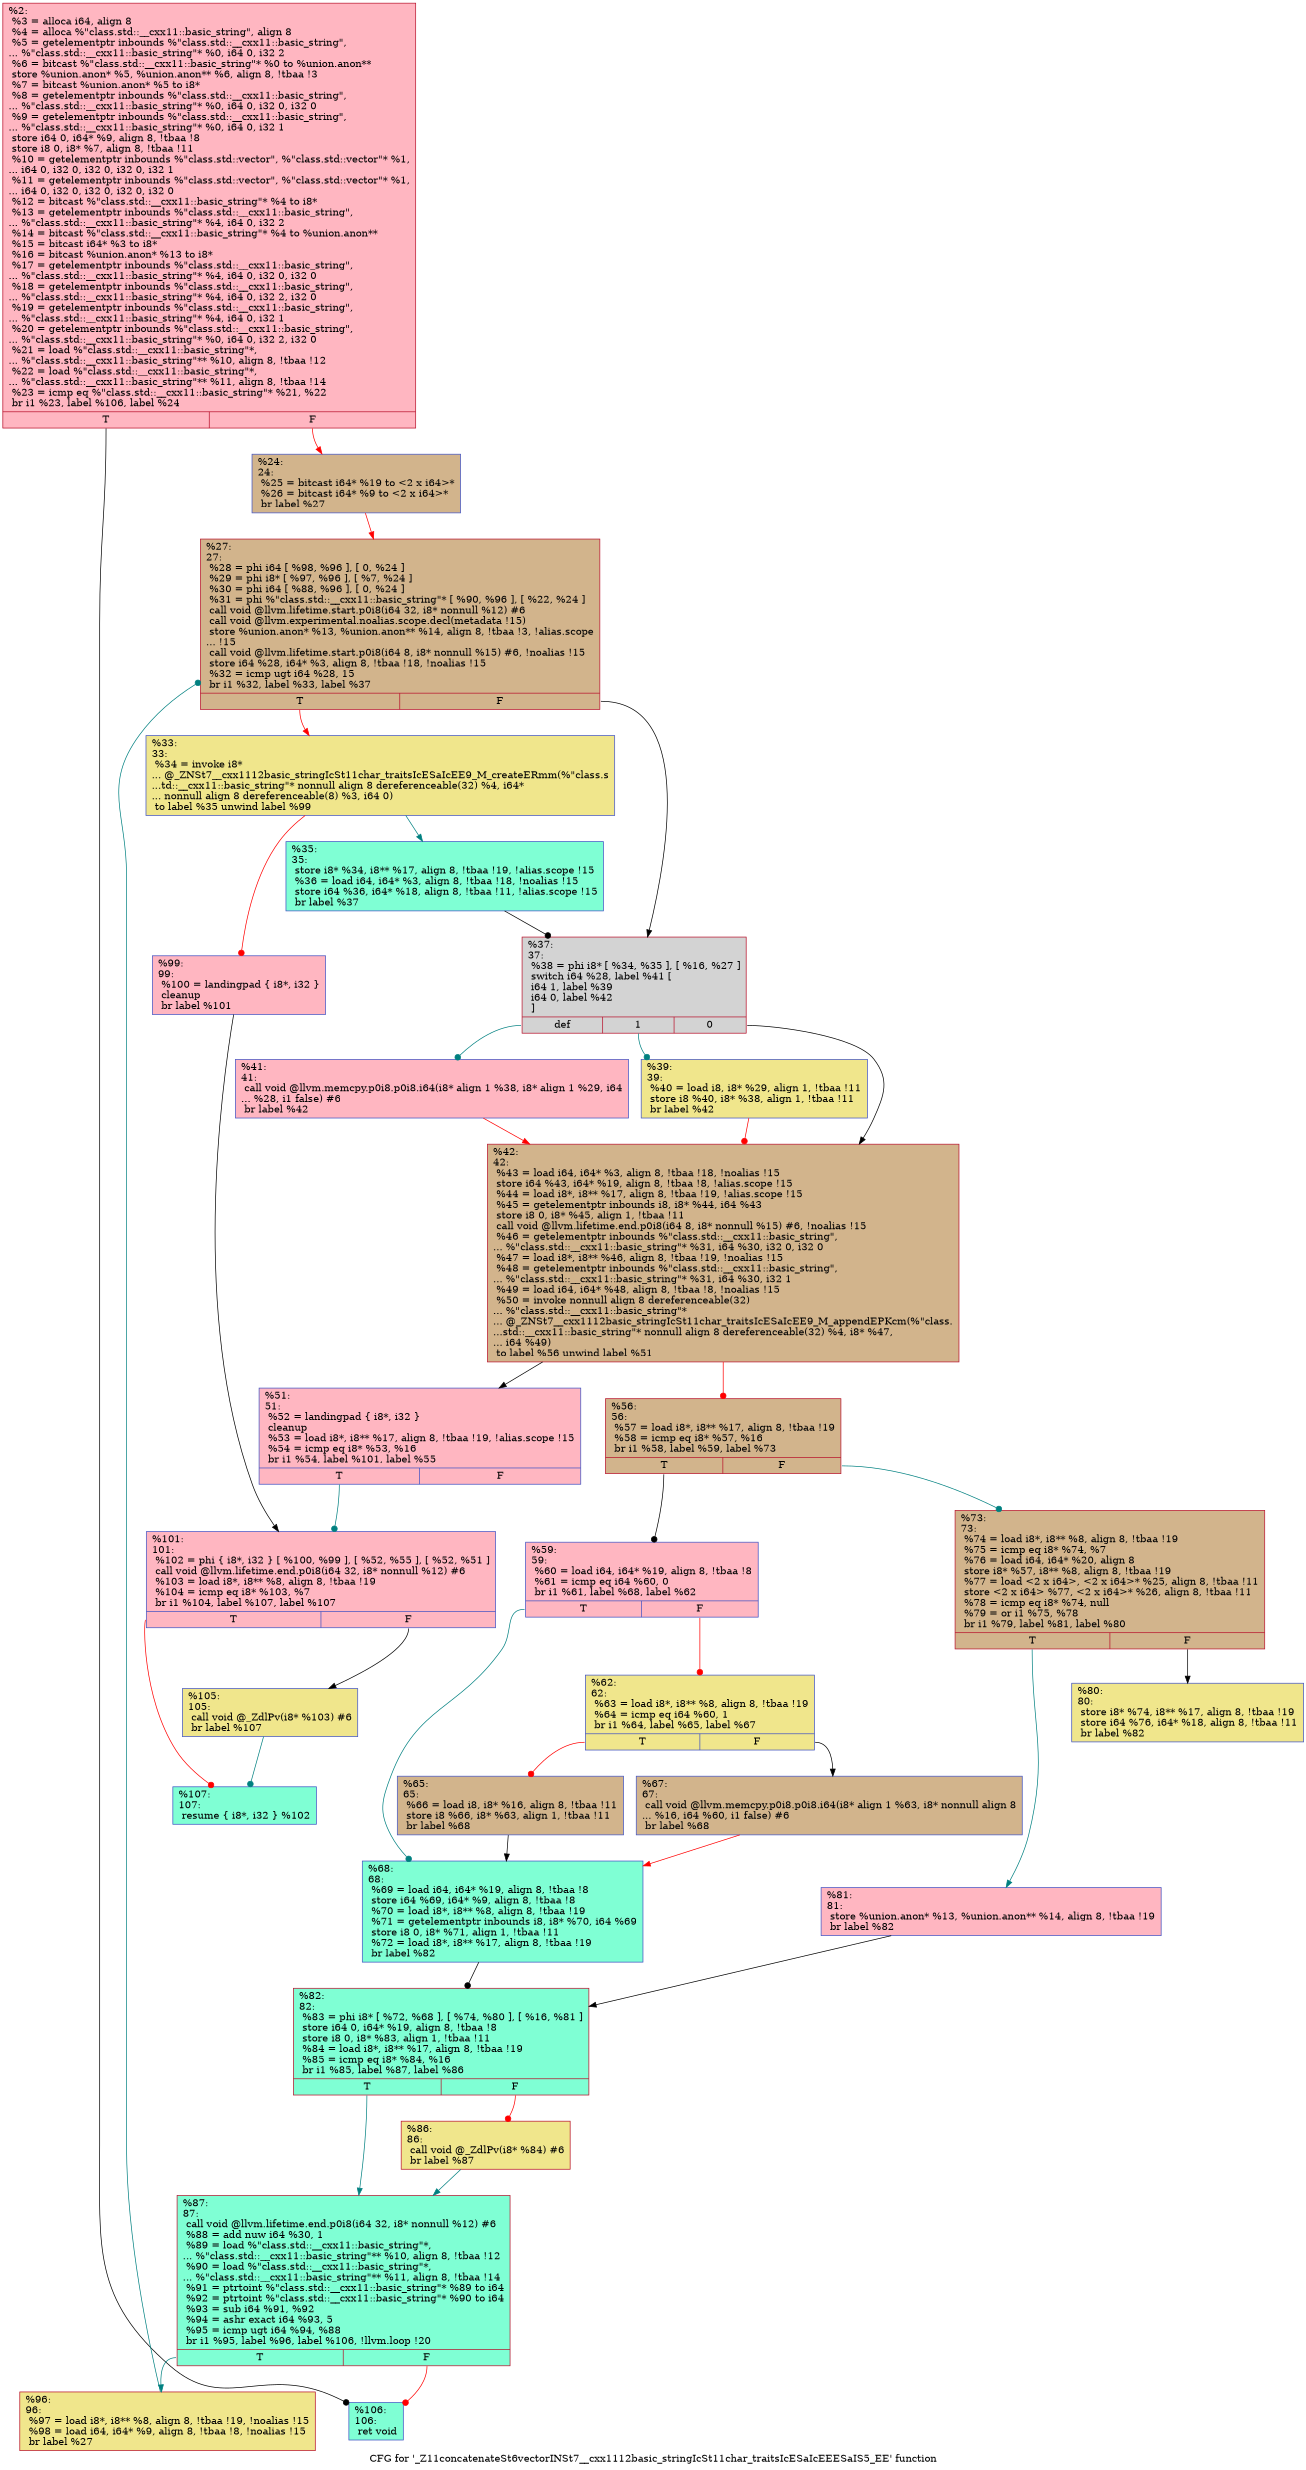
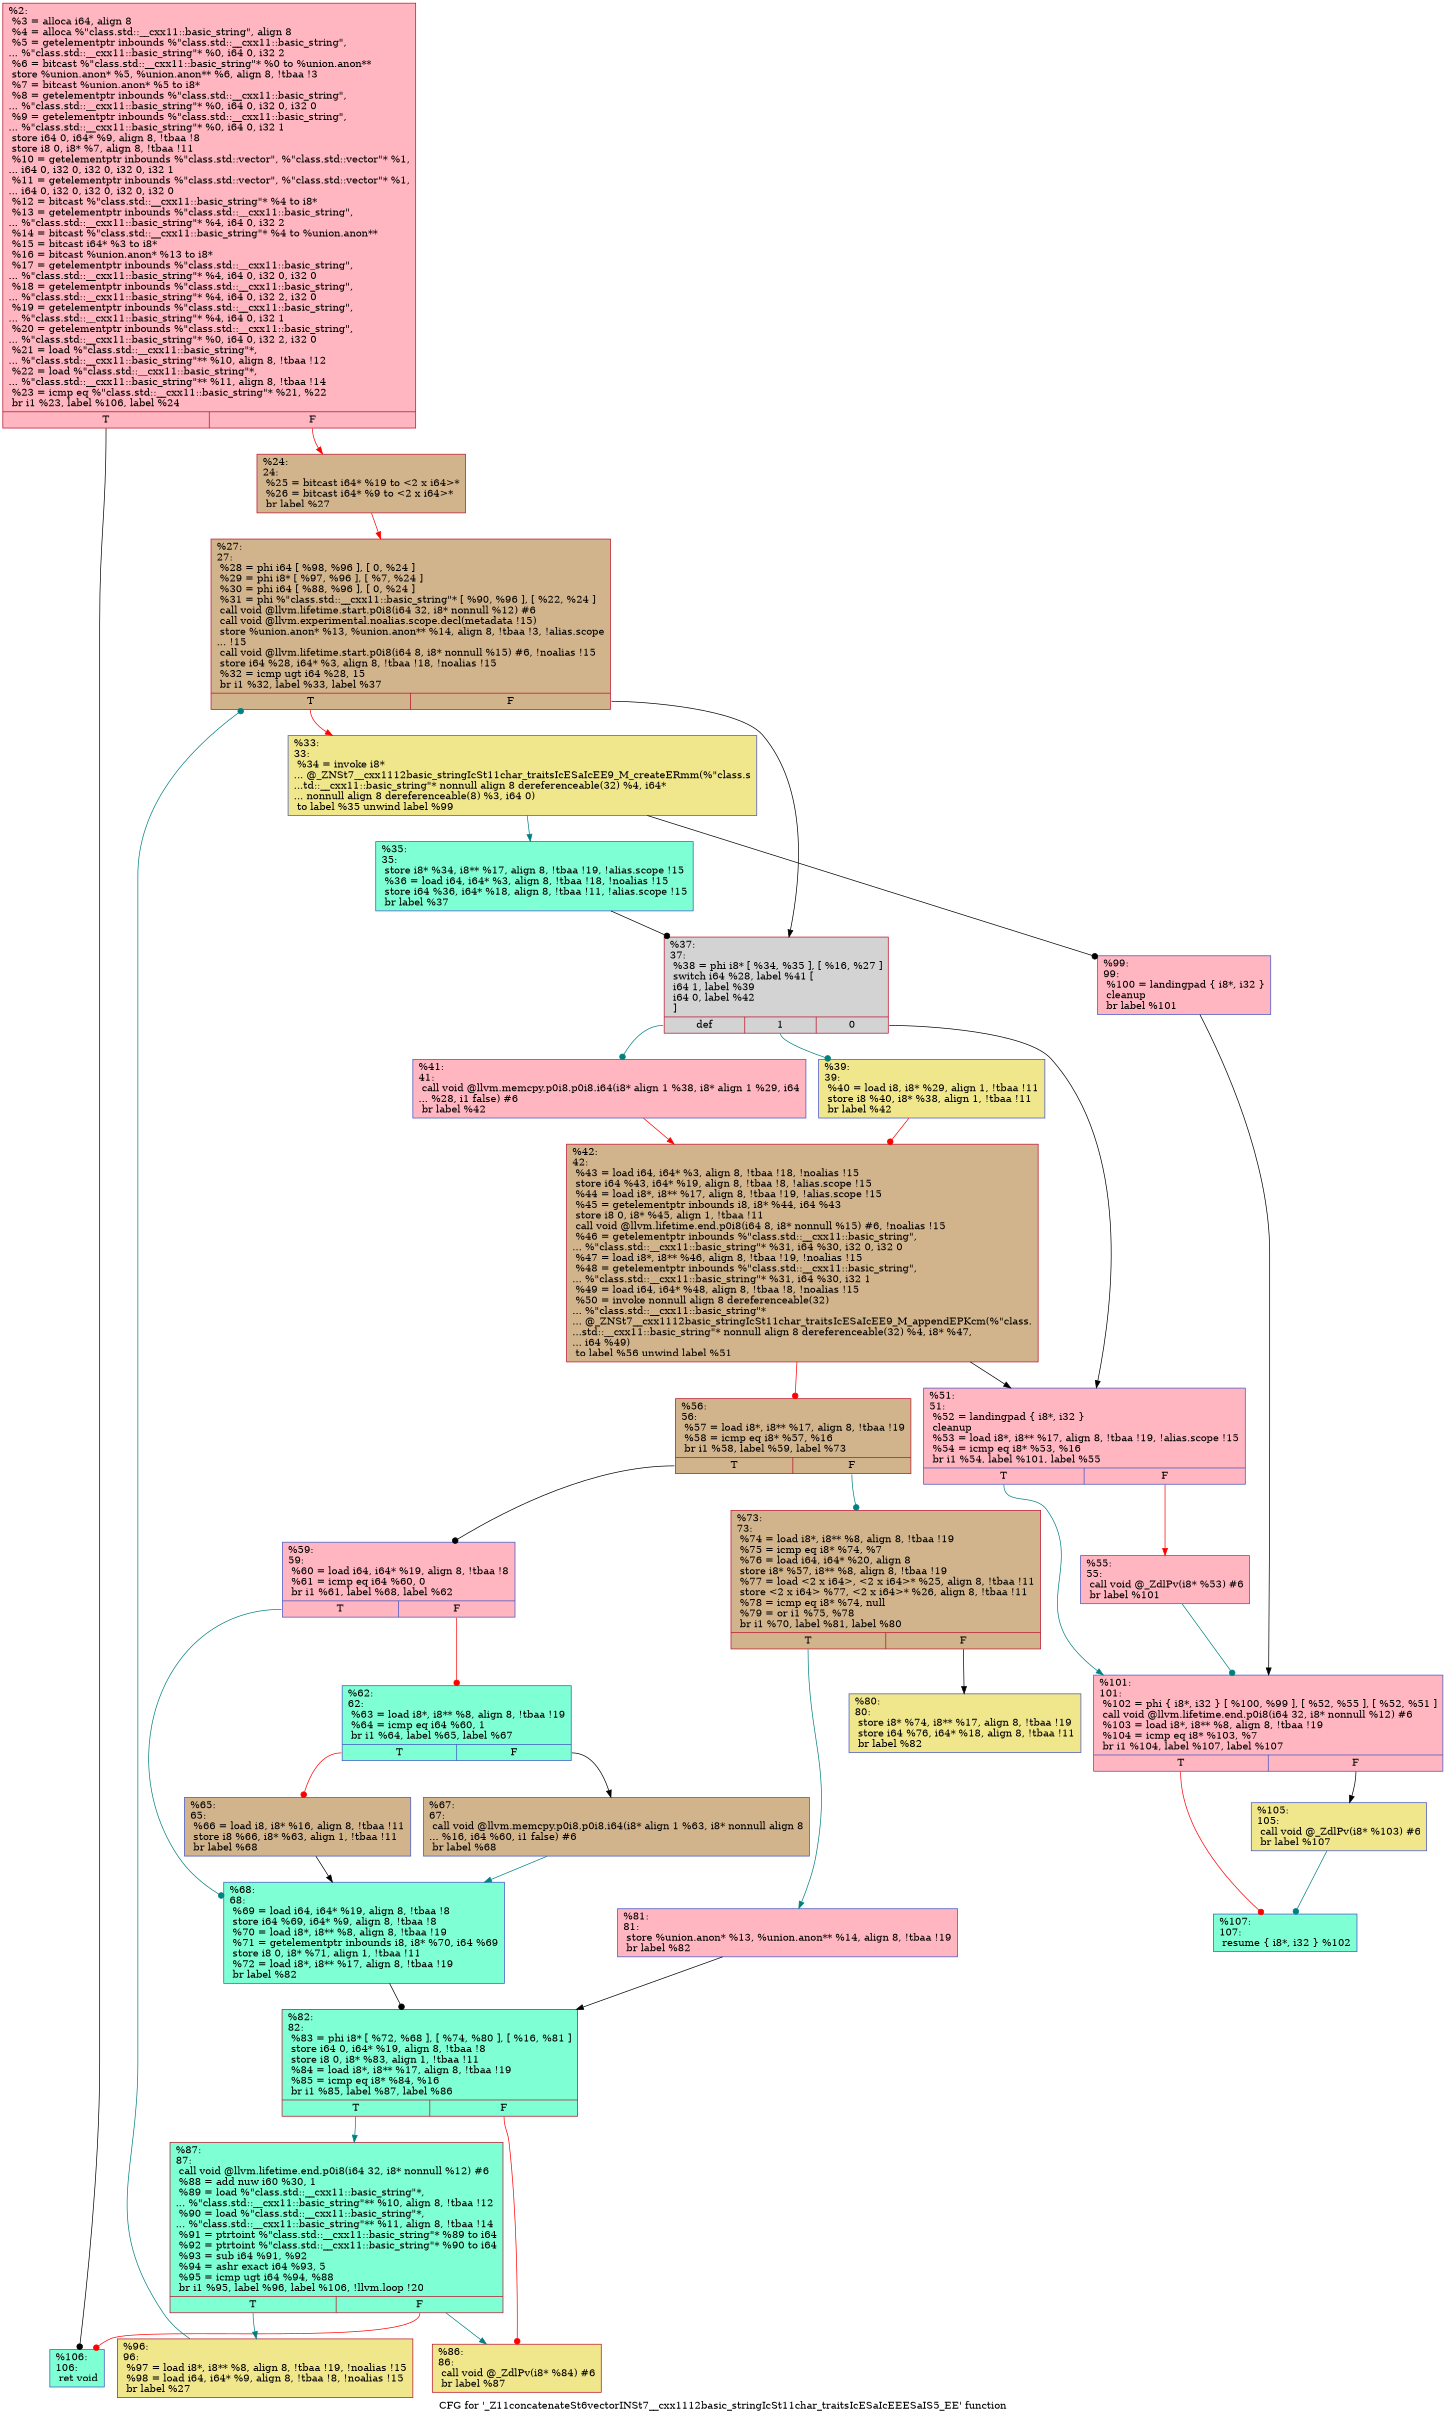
(356, 484) -> (361, 484)
(260, 876) -> (870, 885)
(854, 1046) -> (1093, 1132)
(338, 1505) -> (1060, 1569)
none -> (1165, 1580)
(1043, 1624) -> (819, 1624)
(700, 1713) -> (457, 1723)
(695, 1849) -> (519, 1868)
(450, 2180) -> (463, 2326)
(253, 2235) -> (246, 2182)
